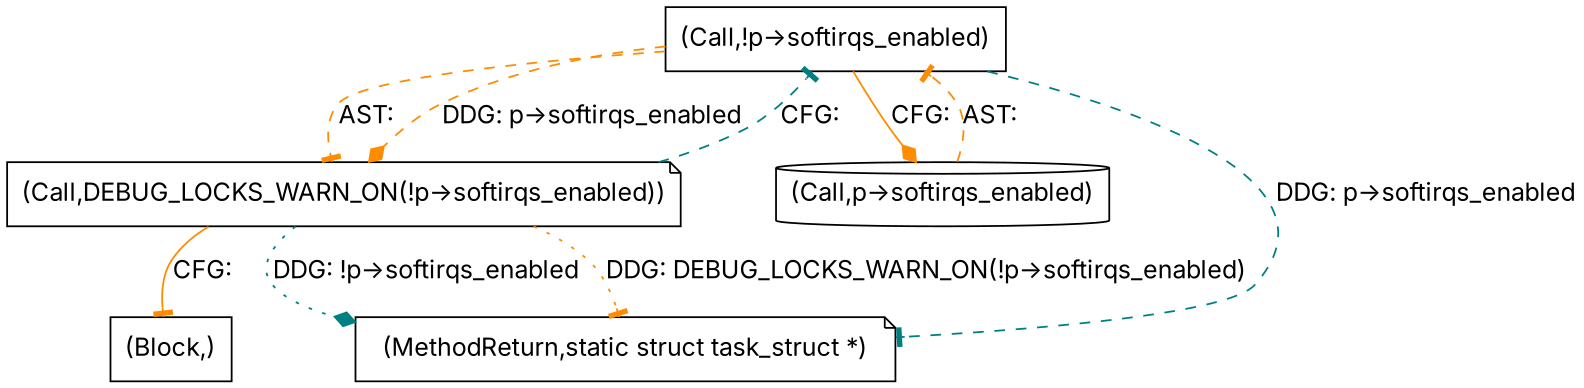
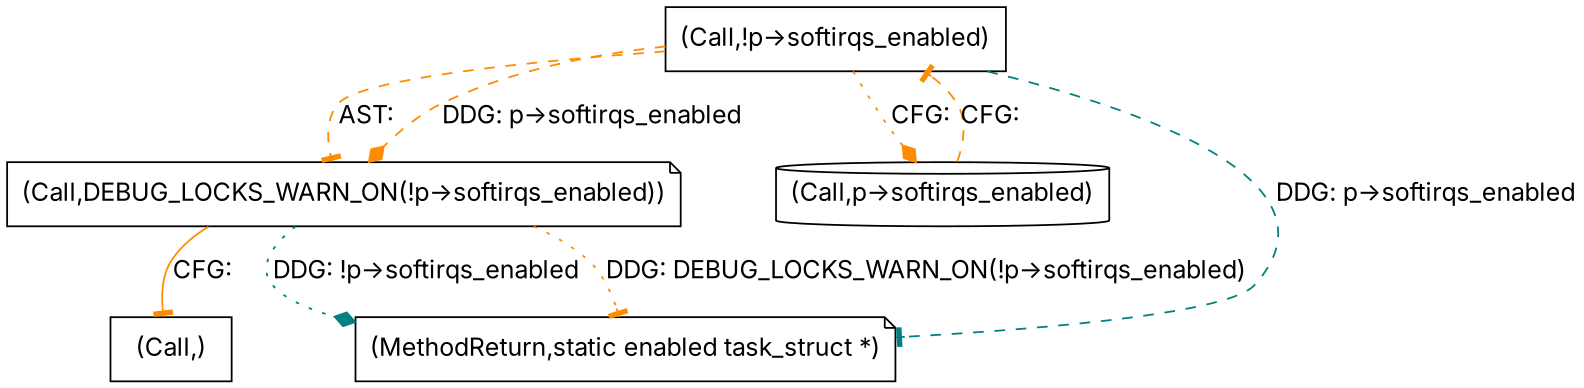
(877, 109) -> (877, 109)
(993, 117) -> (993, 117)
(739, 132) -> none
(171, 349) -> (171, 349)
(625, 349) -> (625, 349)
